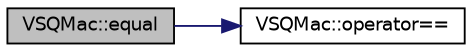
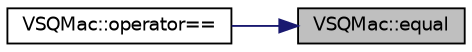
(198, 26) -> (255, 26)
